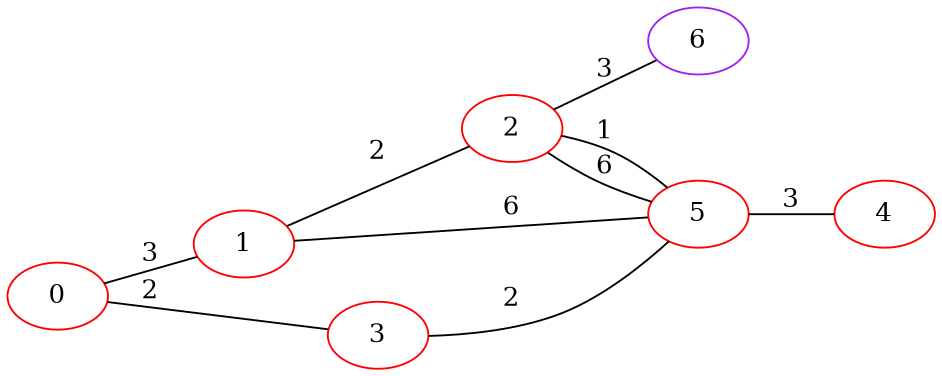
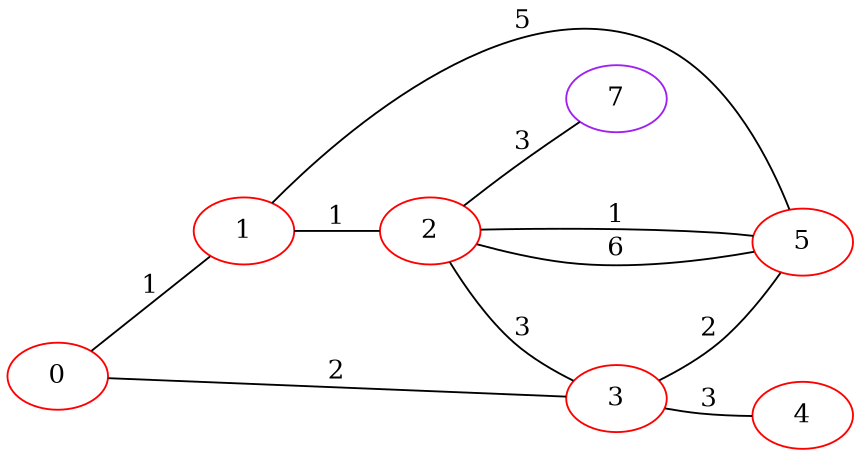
(698, 41) -> (616, 99)
(378, 152) -> (337, 217)
(512, 208) -> (523, 21)
(791, 214) -> (708, 414)
(151, 254) -> (151, 286)
none -> (502, 331)
